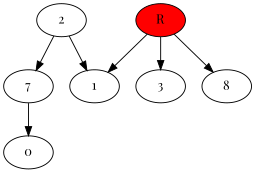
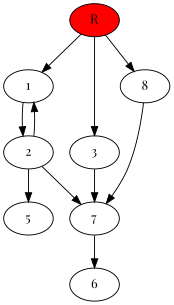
none -> (22, 115)
(28, 152) -> (95, 285)
none -> (134, 152)
none -> (95, 181)
none -> (28, 218)
